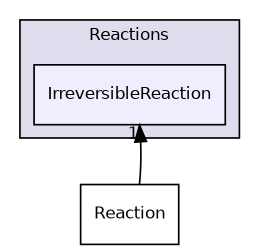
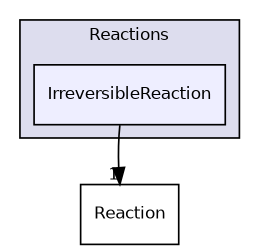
(141, 163) -> (119, 149)
